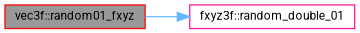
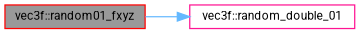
(272, 17) -> (272, 17)
